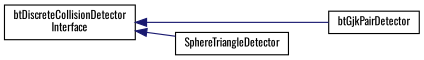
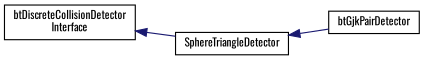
(238, 22) -> (314, 31)
